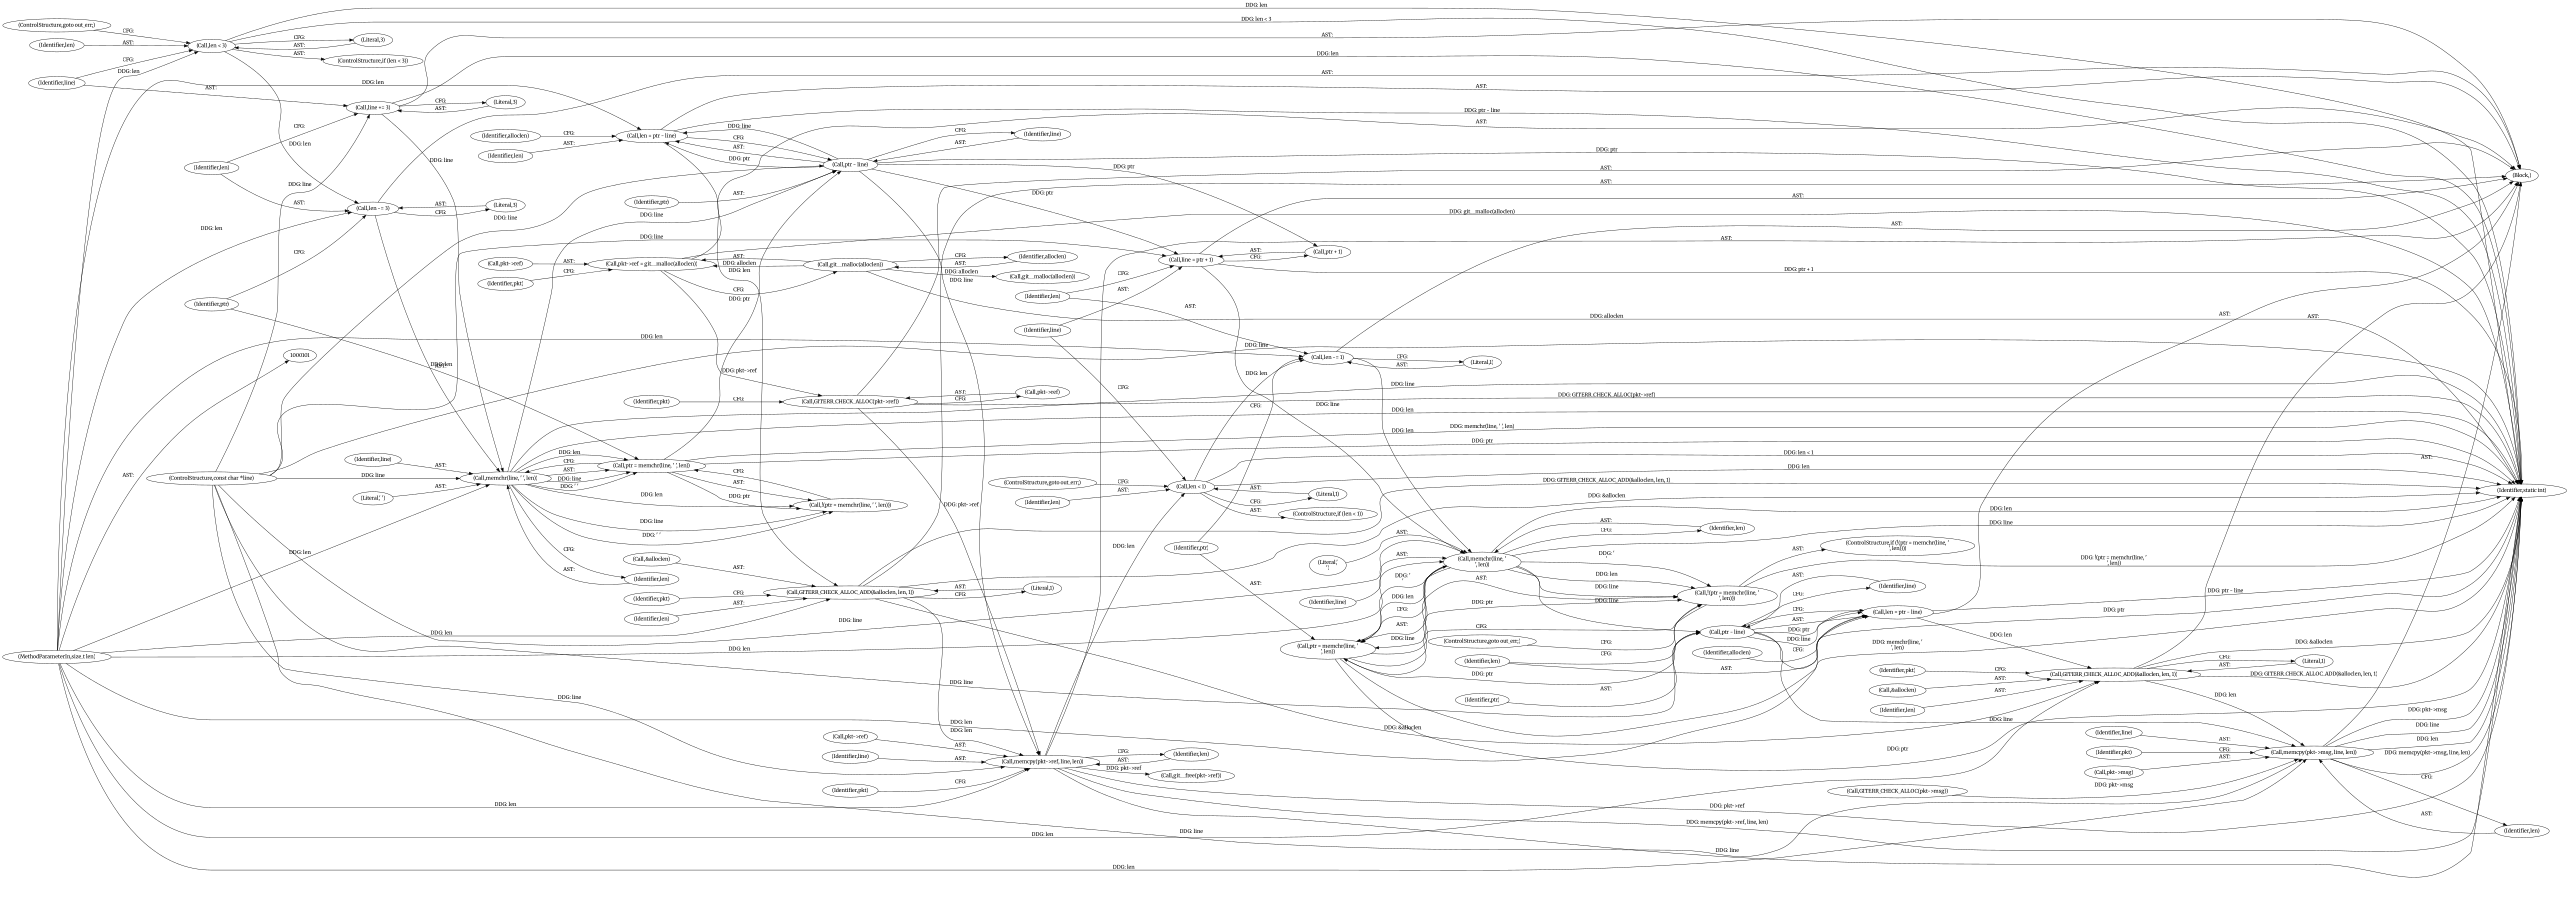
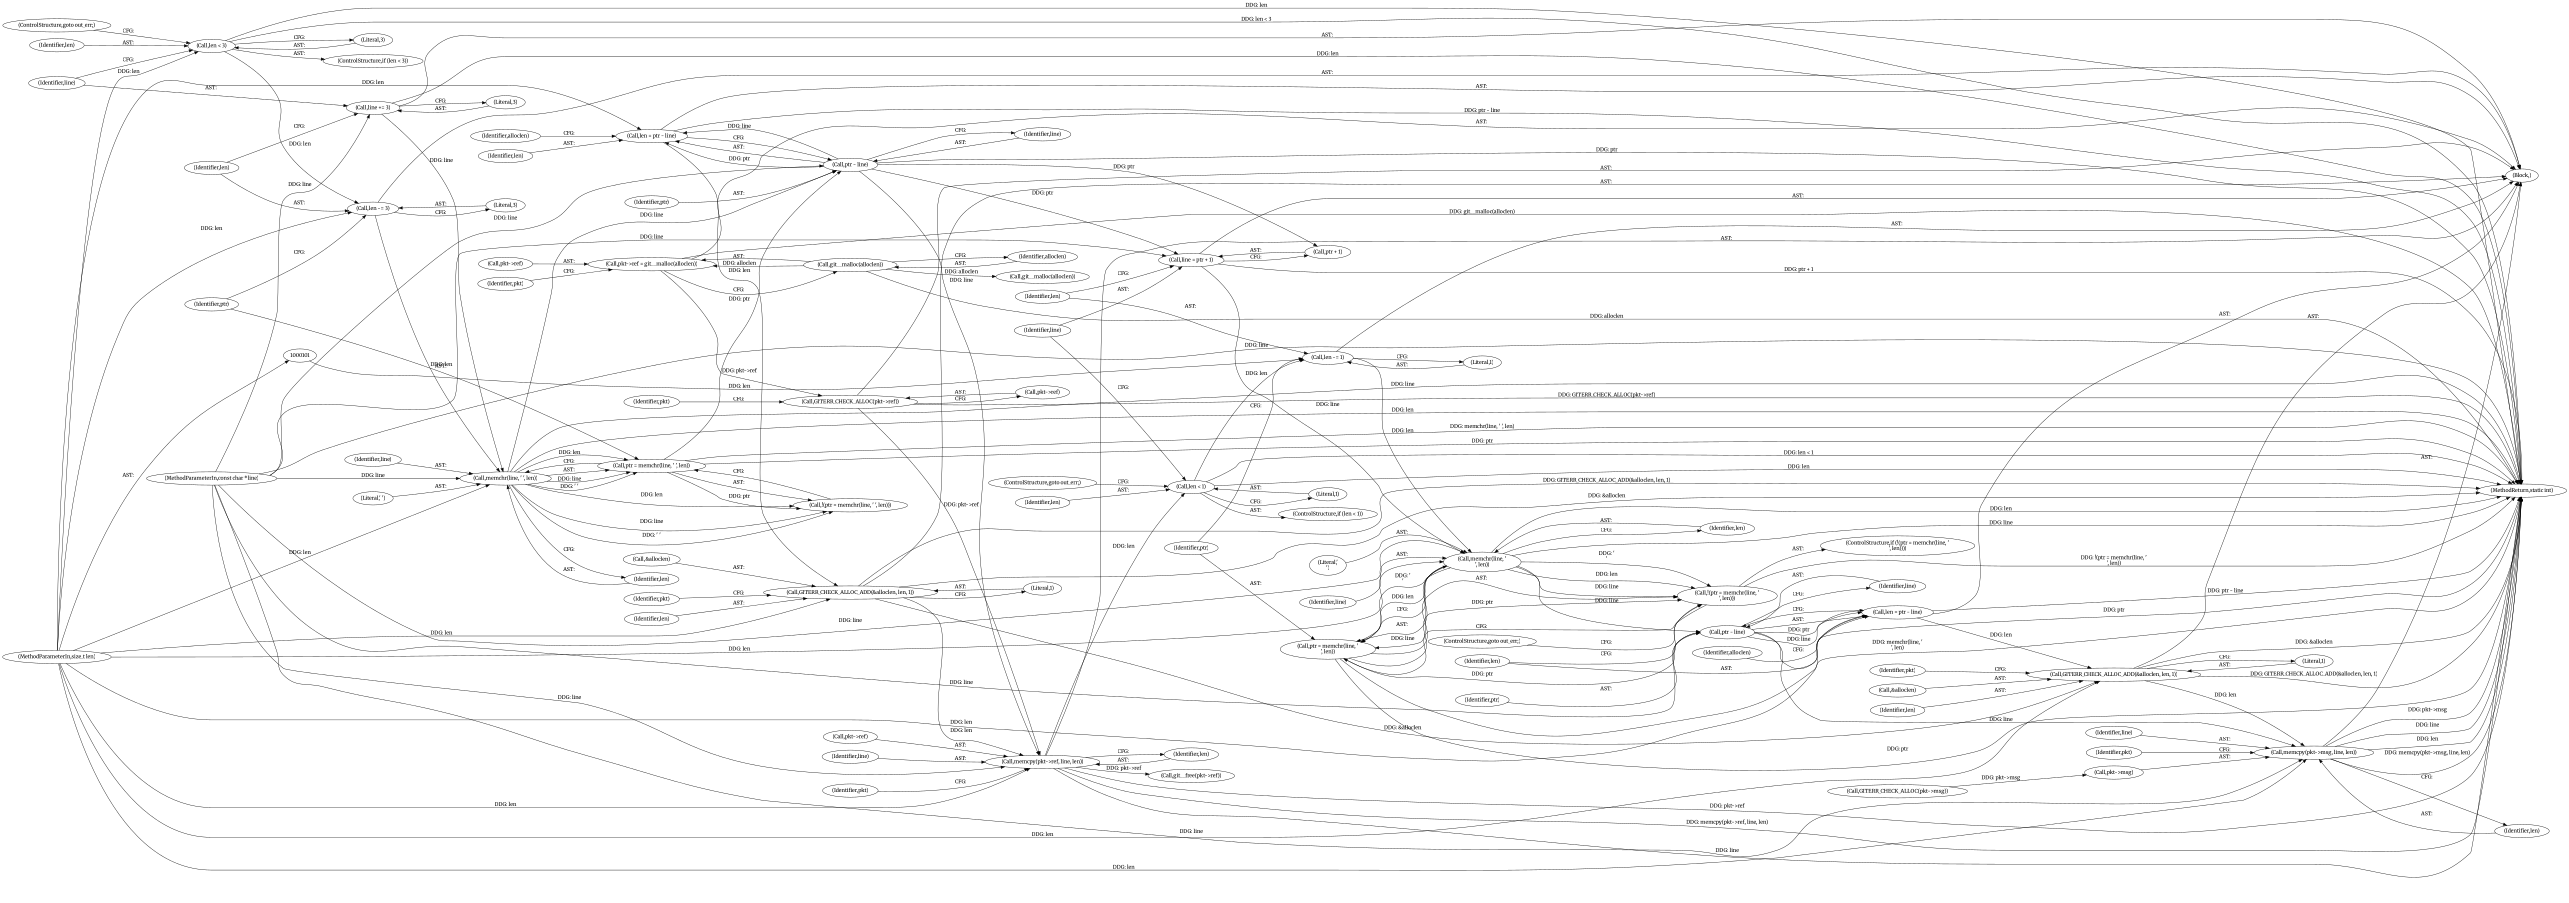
(584, 340) -> (804, 390)
(212, 478) -> (212, 478)
(2522, 491) -> (2522, 491)
(2126, 796) -> (2016, 781)
